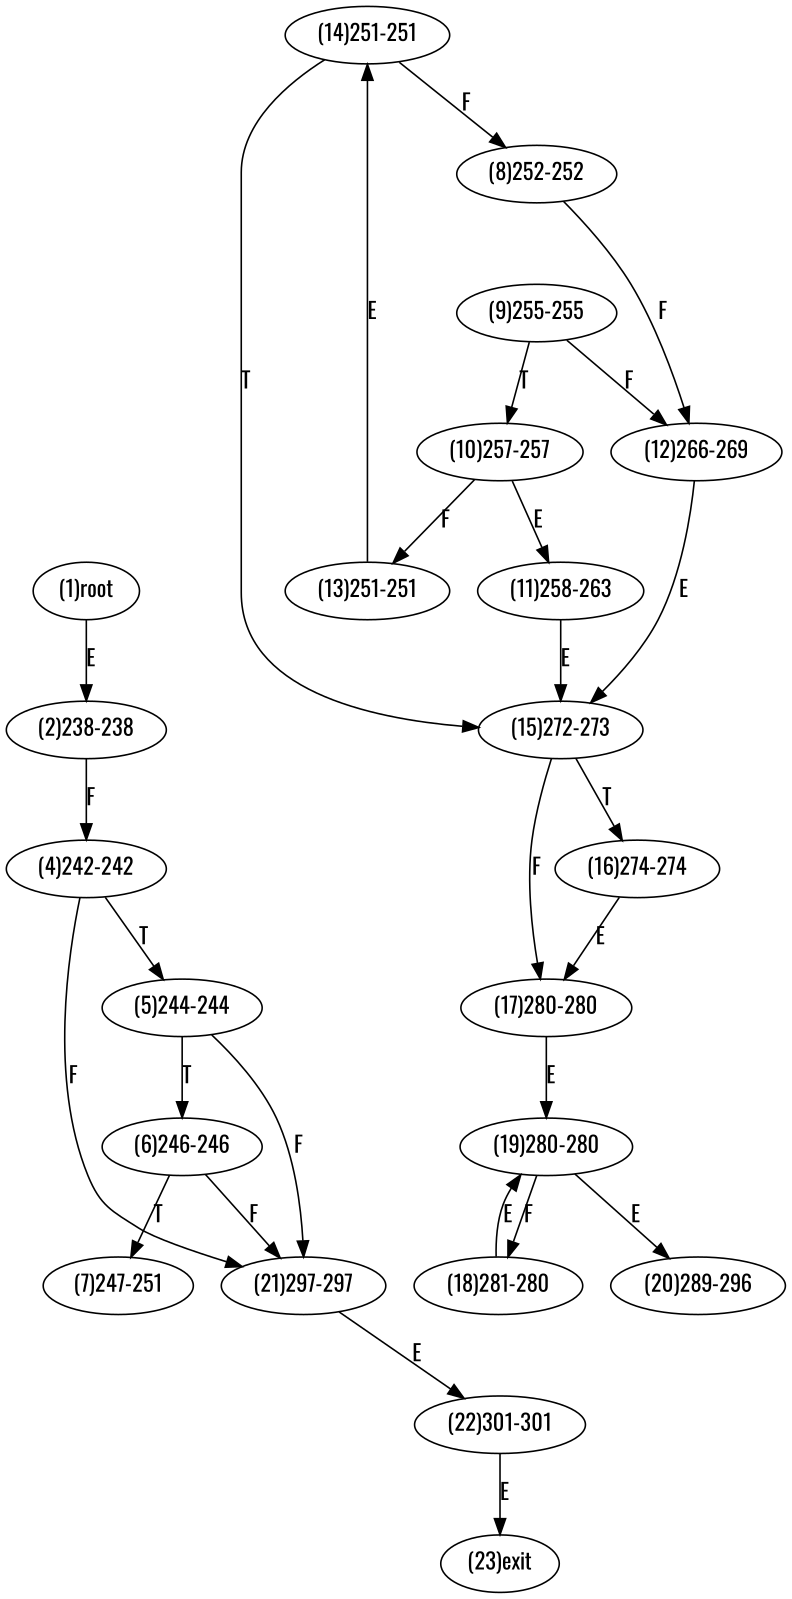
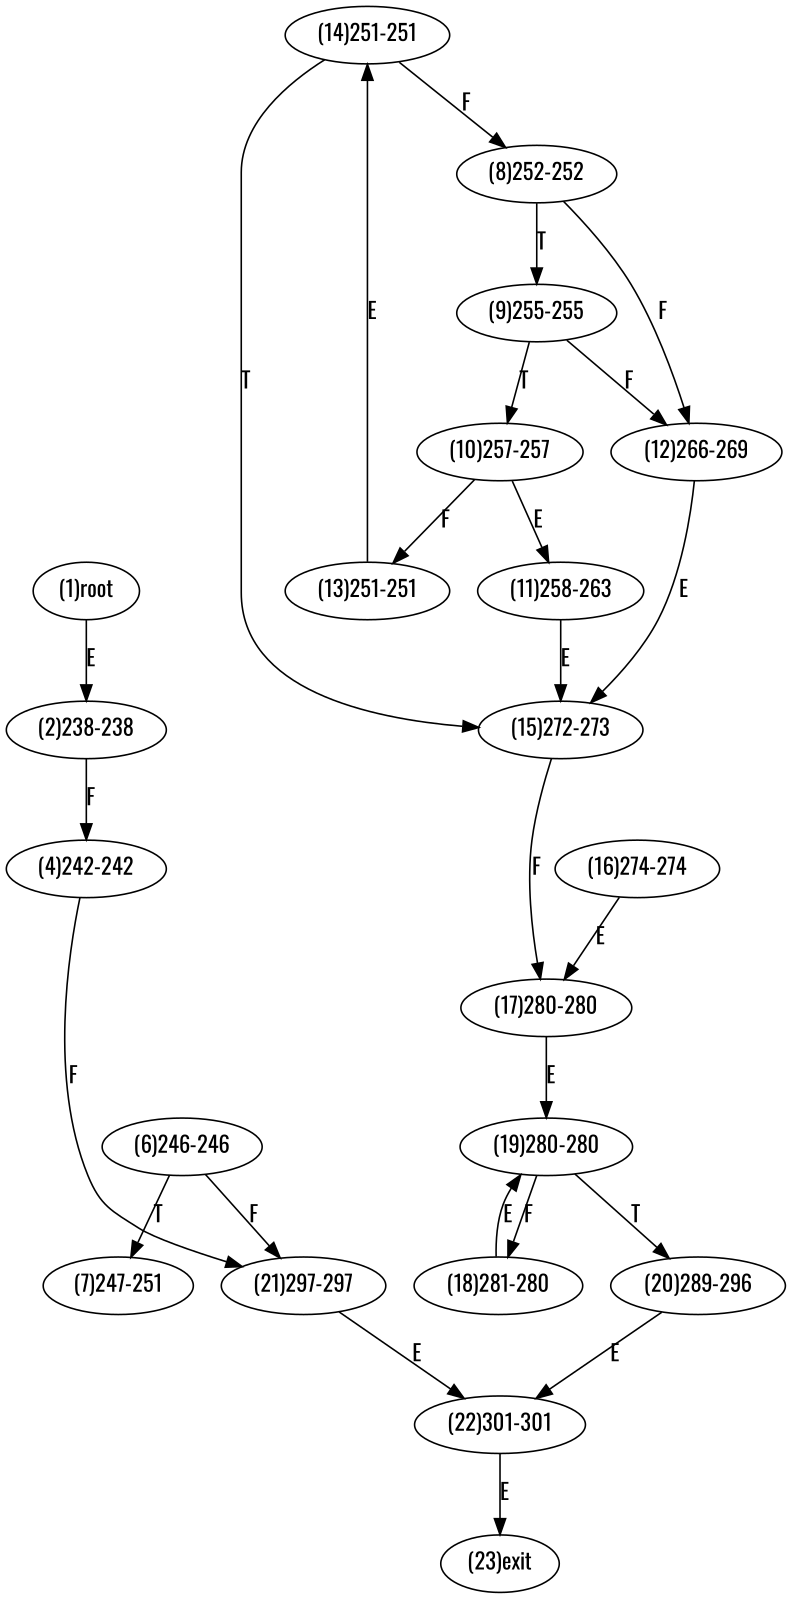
none -> (537, 236)
(595, 792) -> none
(182, 1008) -> none
(637, 1216) -> (637, 1216)
none -> (606, 1351)
